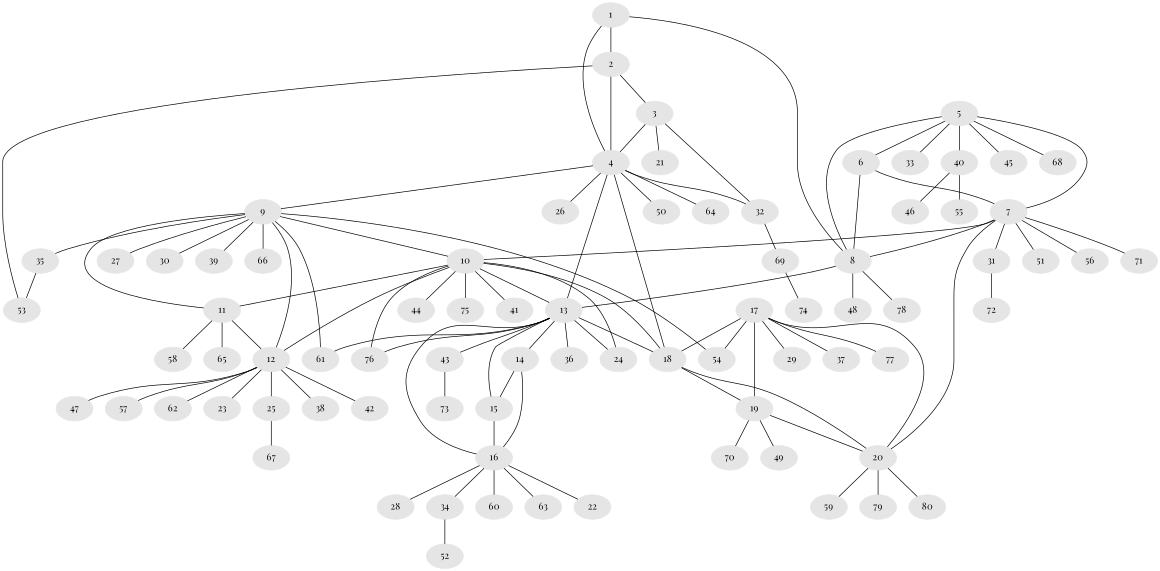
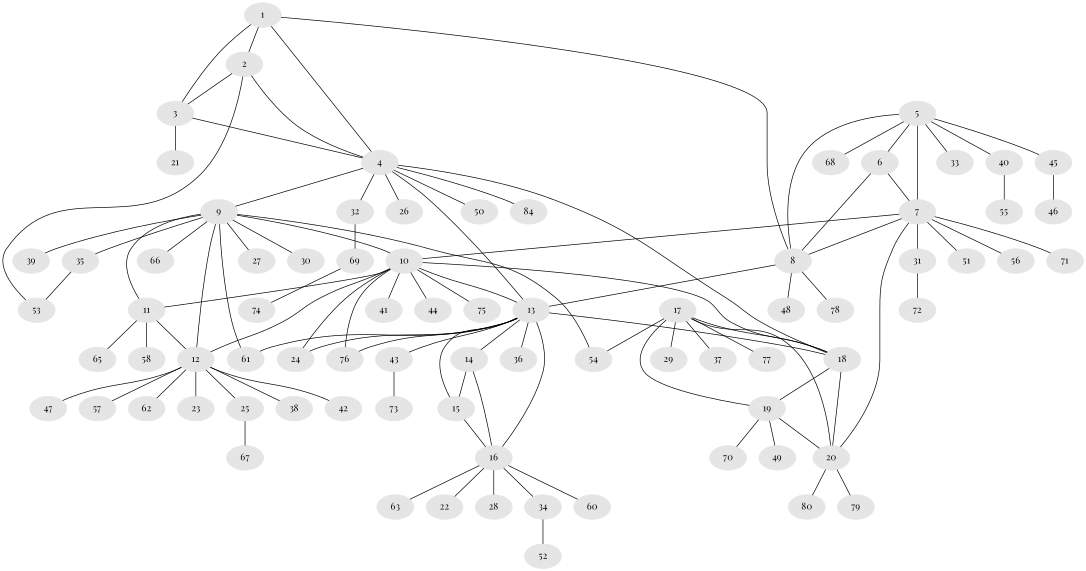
(707, 163) -> (213, 60)
(939, 184) -> (1053, 187)
(711, 212) -> (529, 212)
(829, 507) -> none
